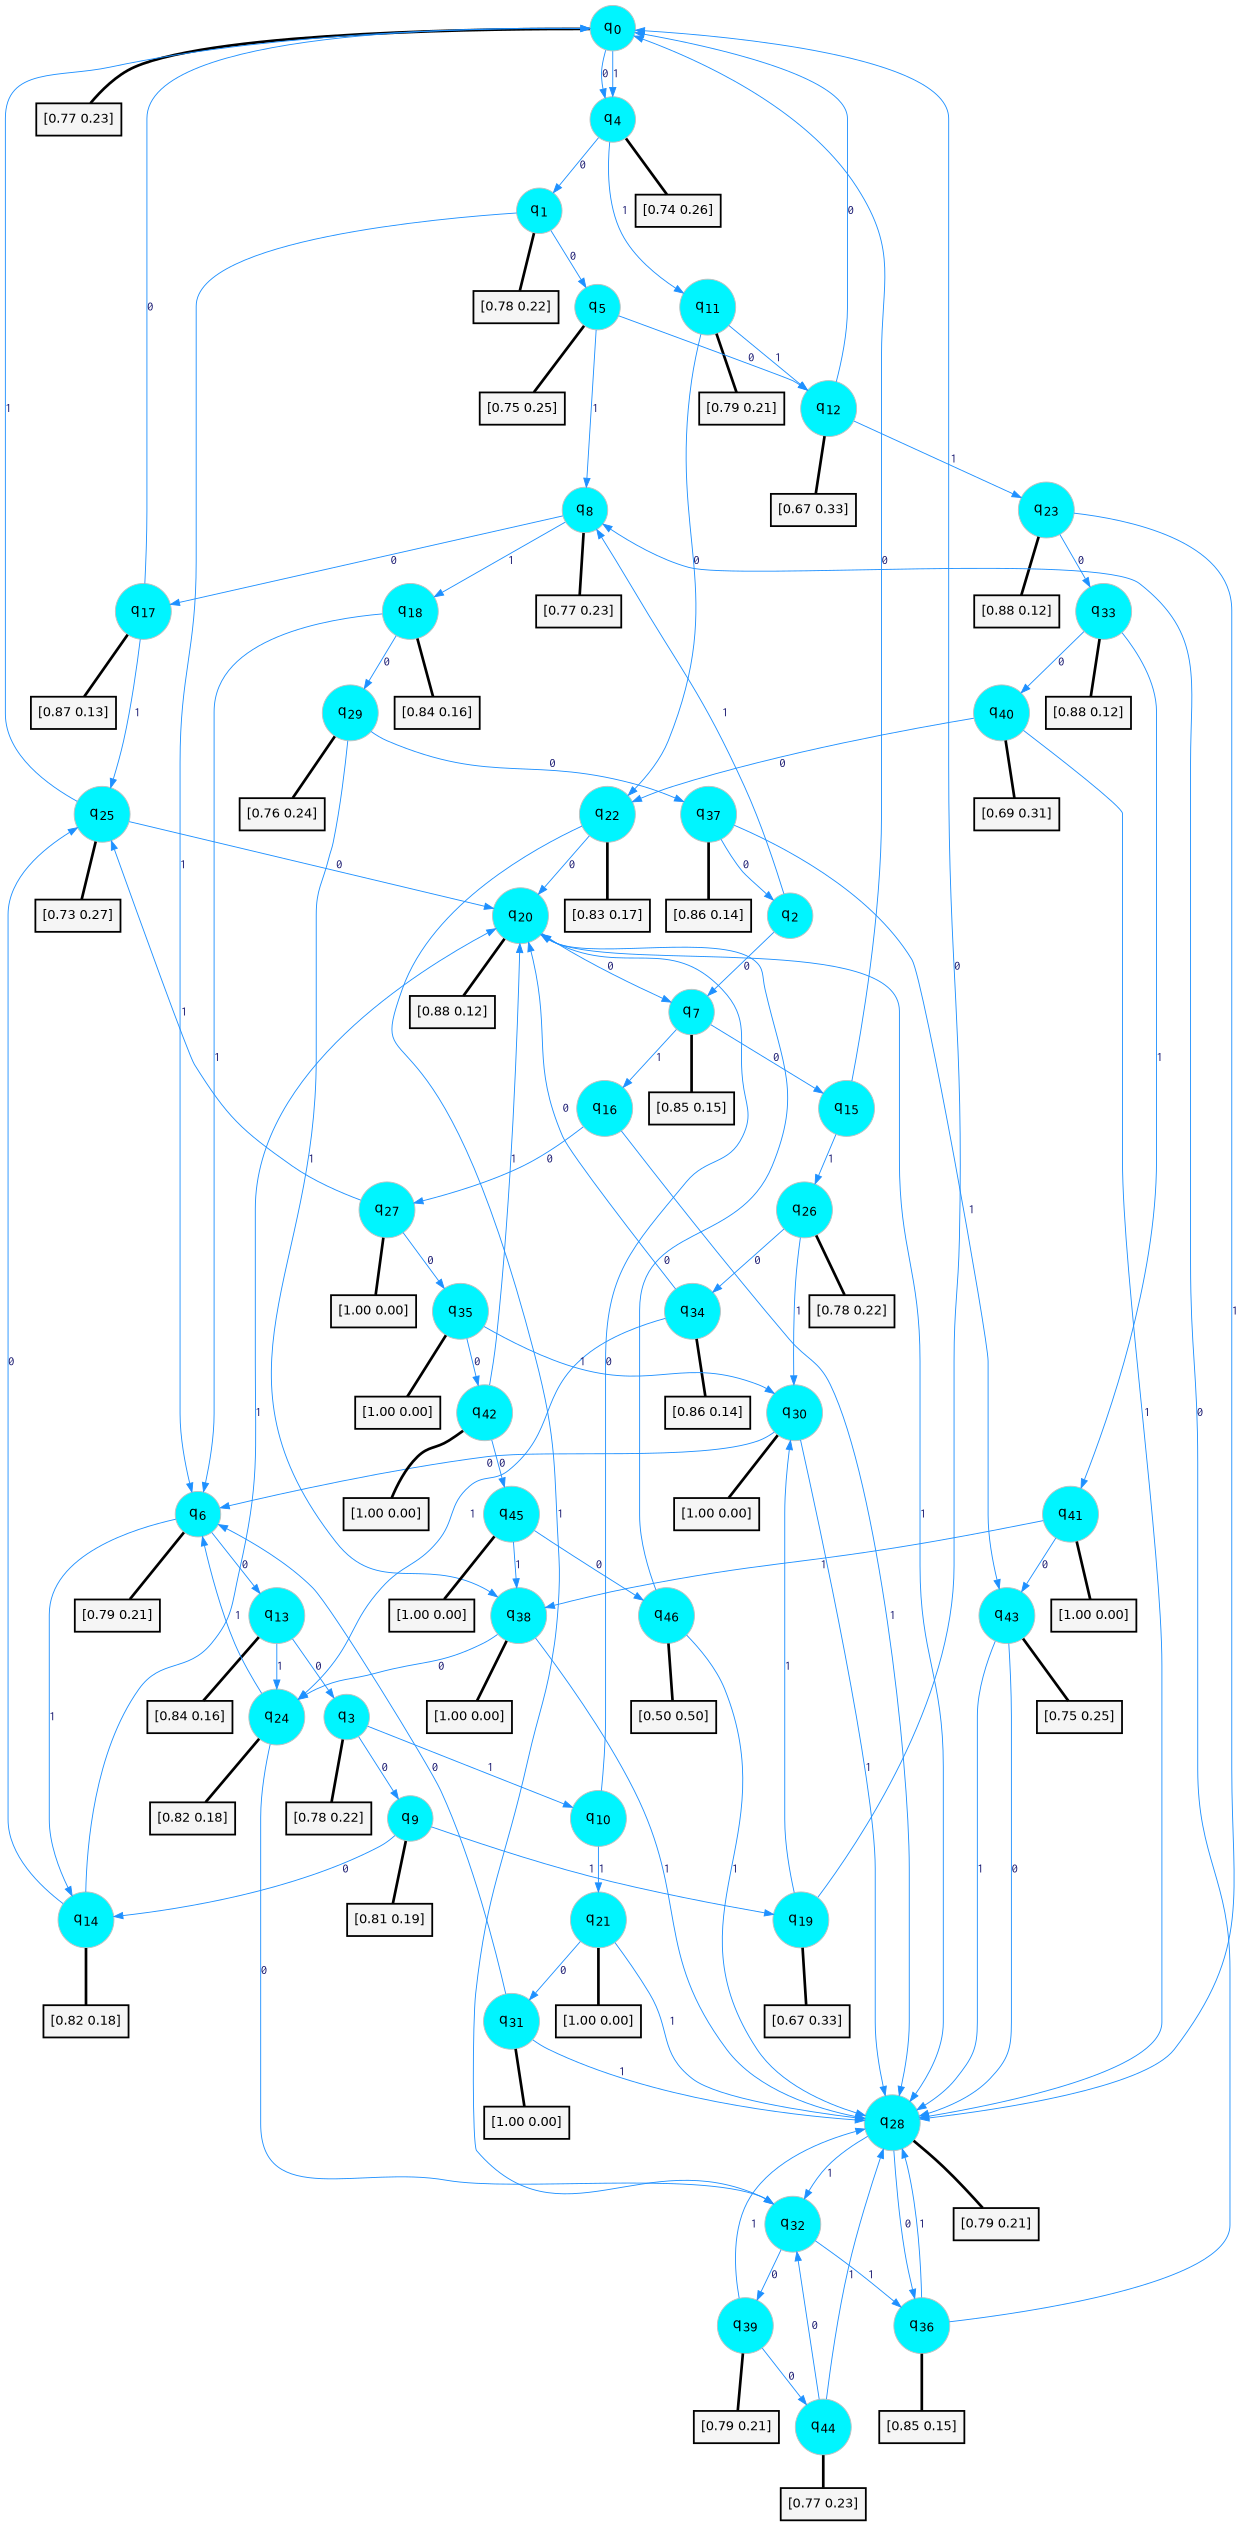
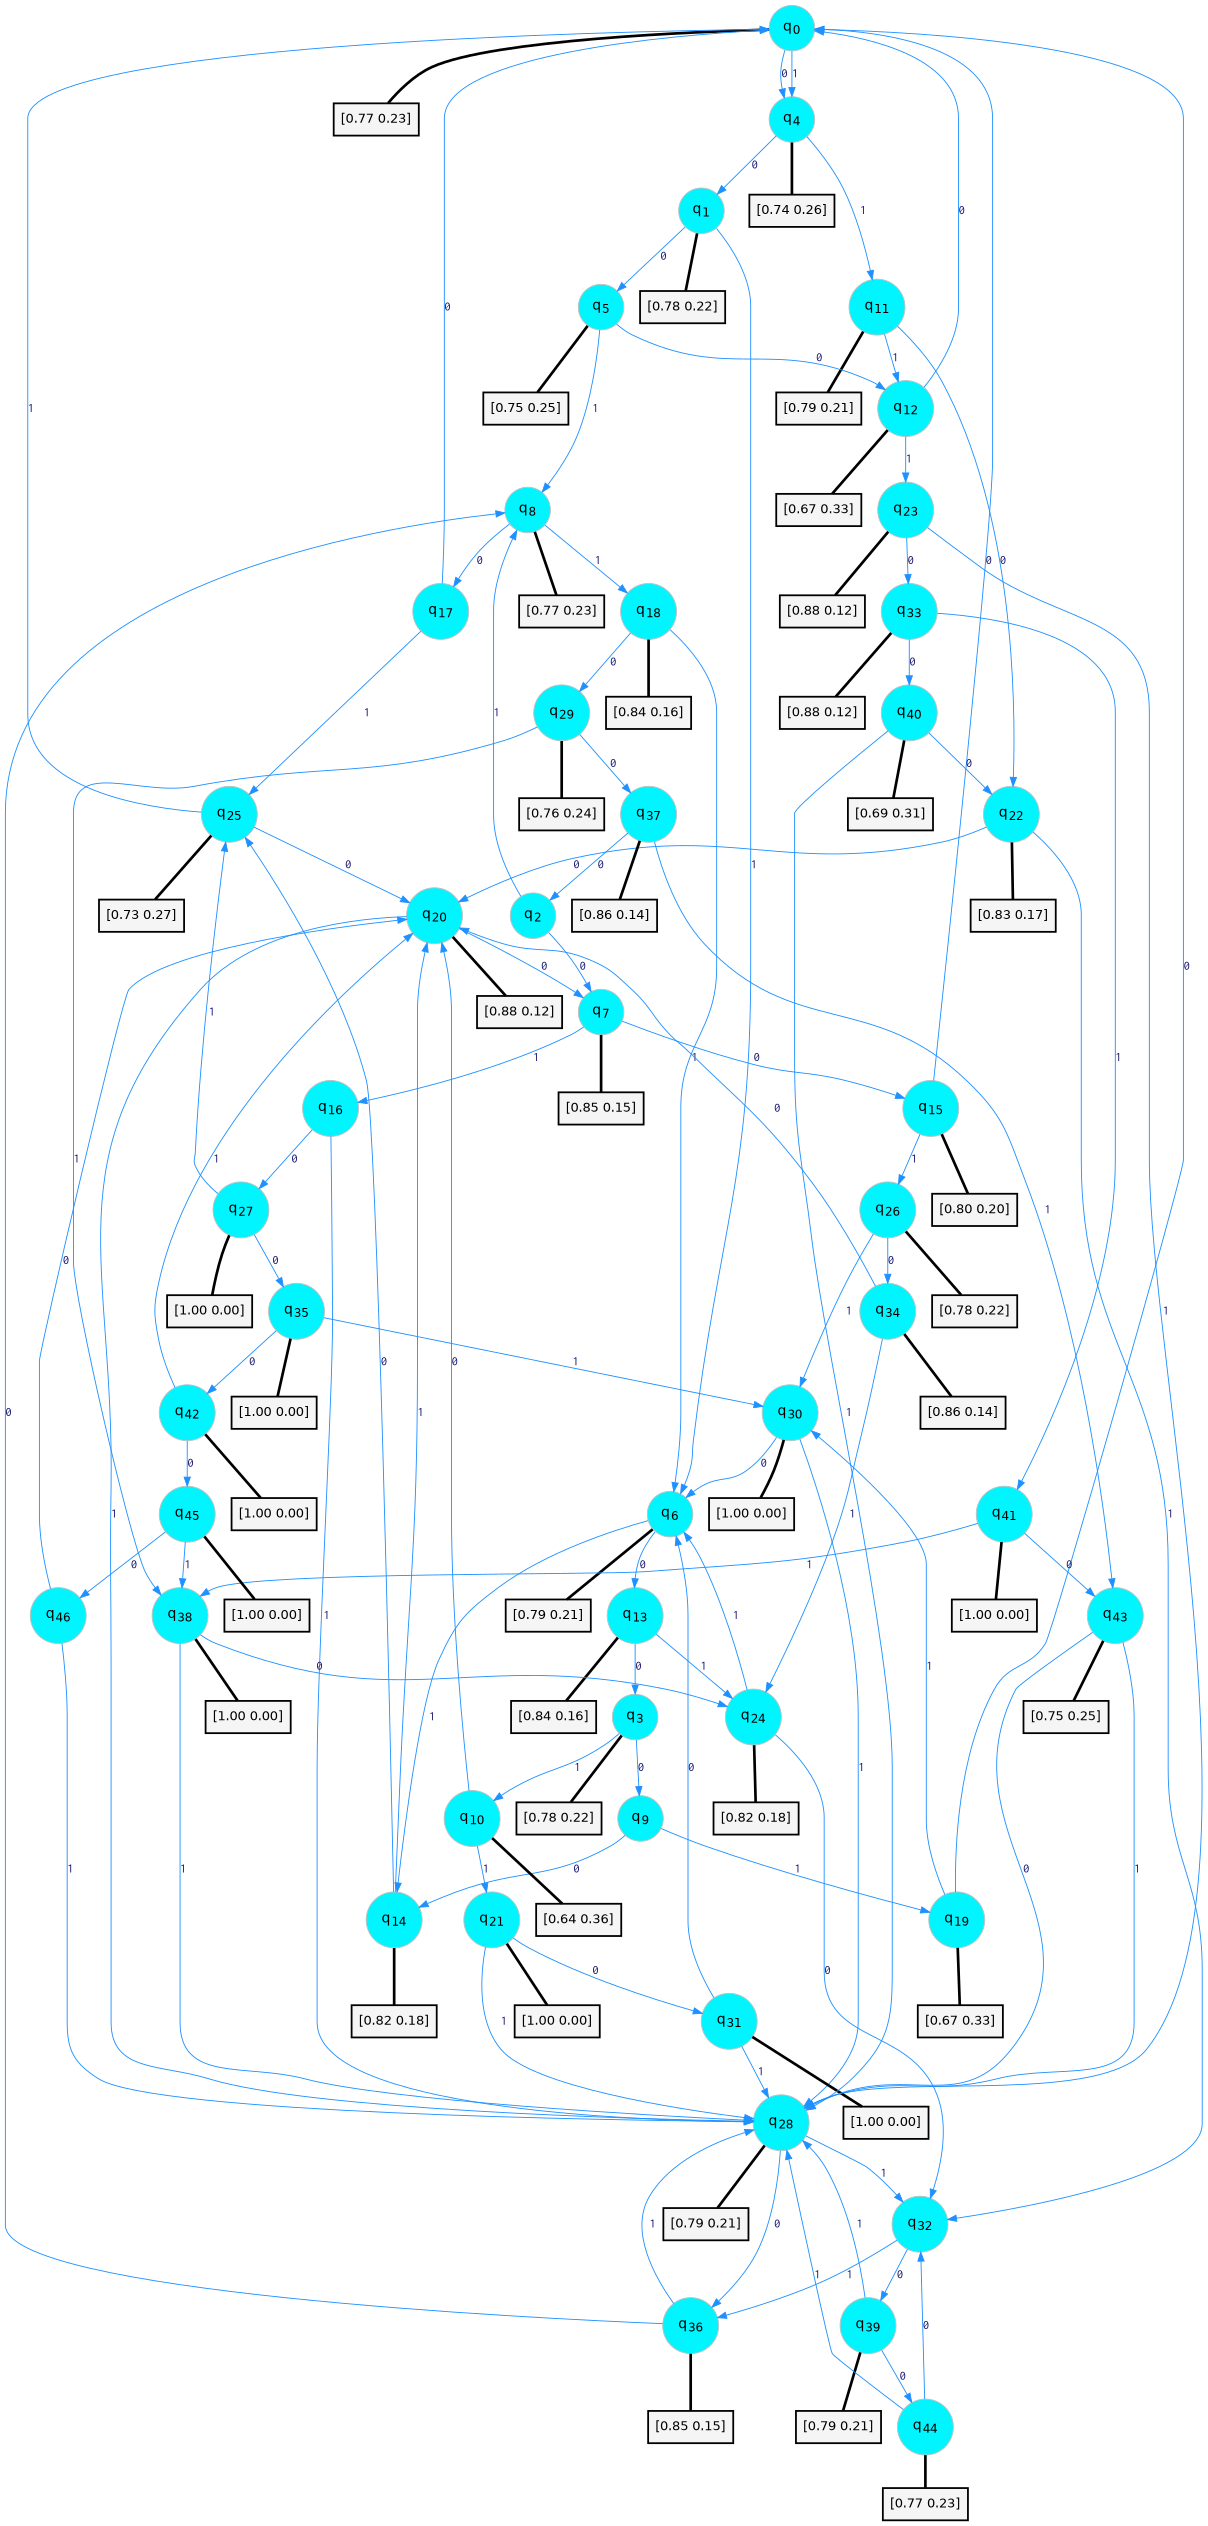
(73, 713) -> none
none -> (975, 1210)
(674, 1717) -> none
(390, 1920) -> none
none -> (579, 1920)
